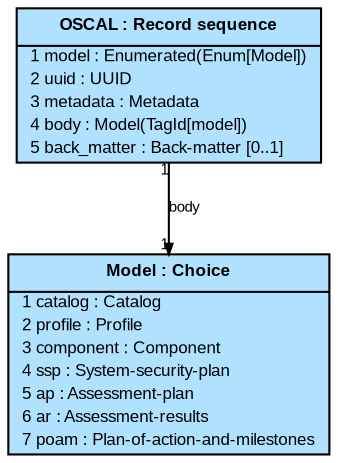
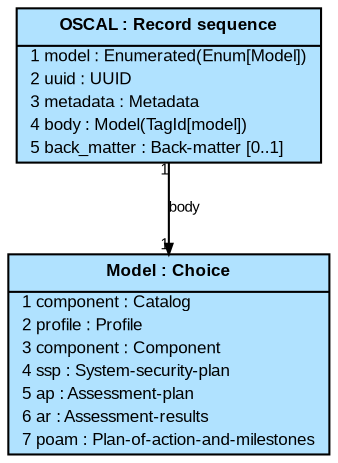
(92, 302) -> (107, 302)
